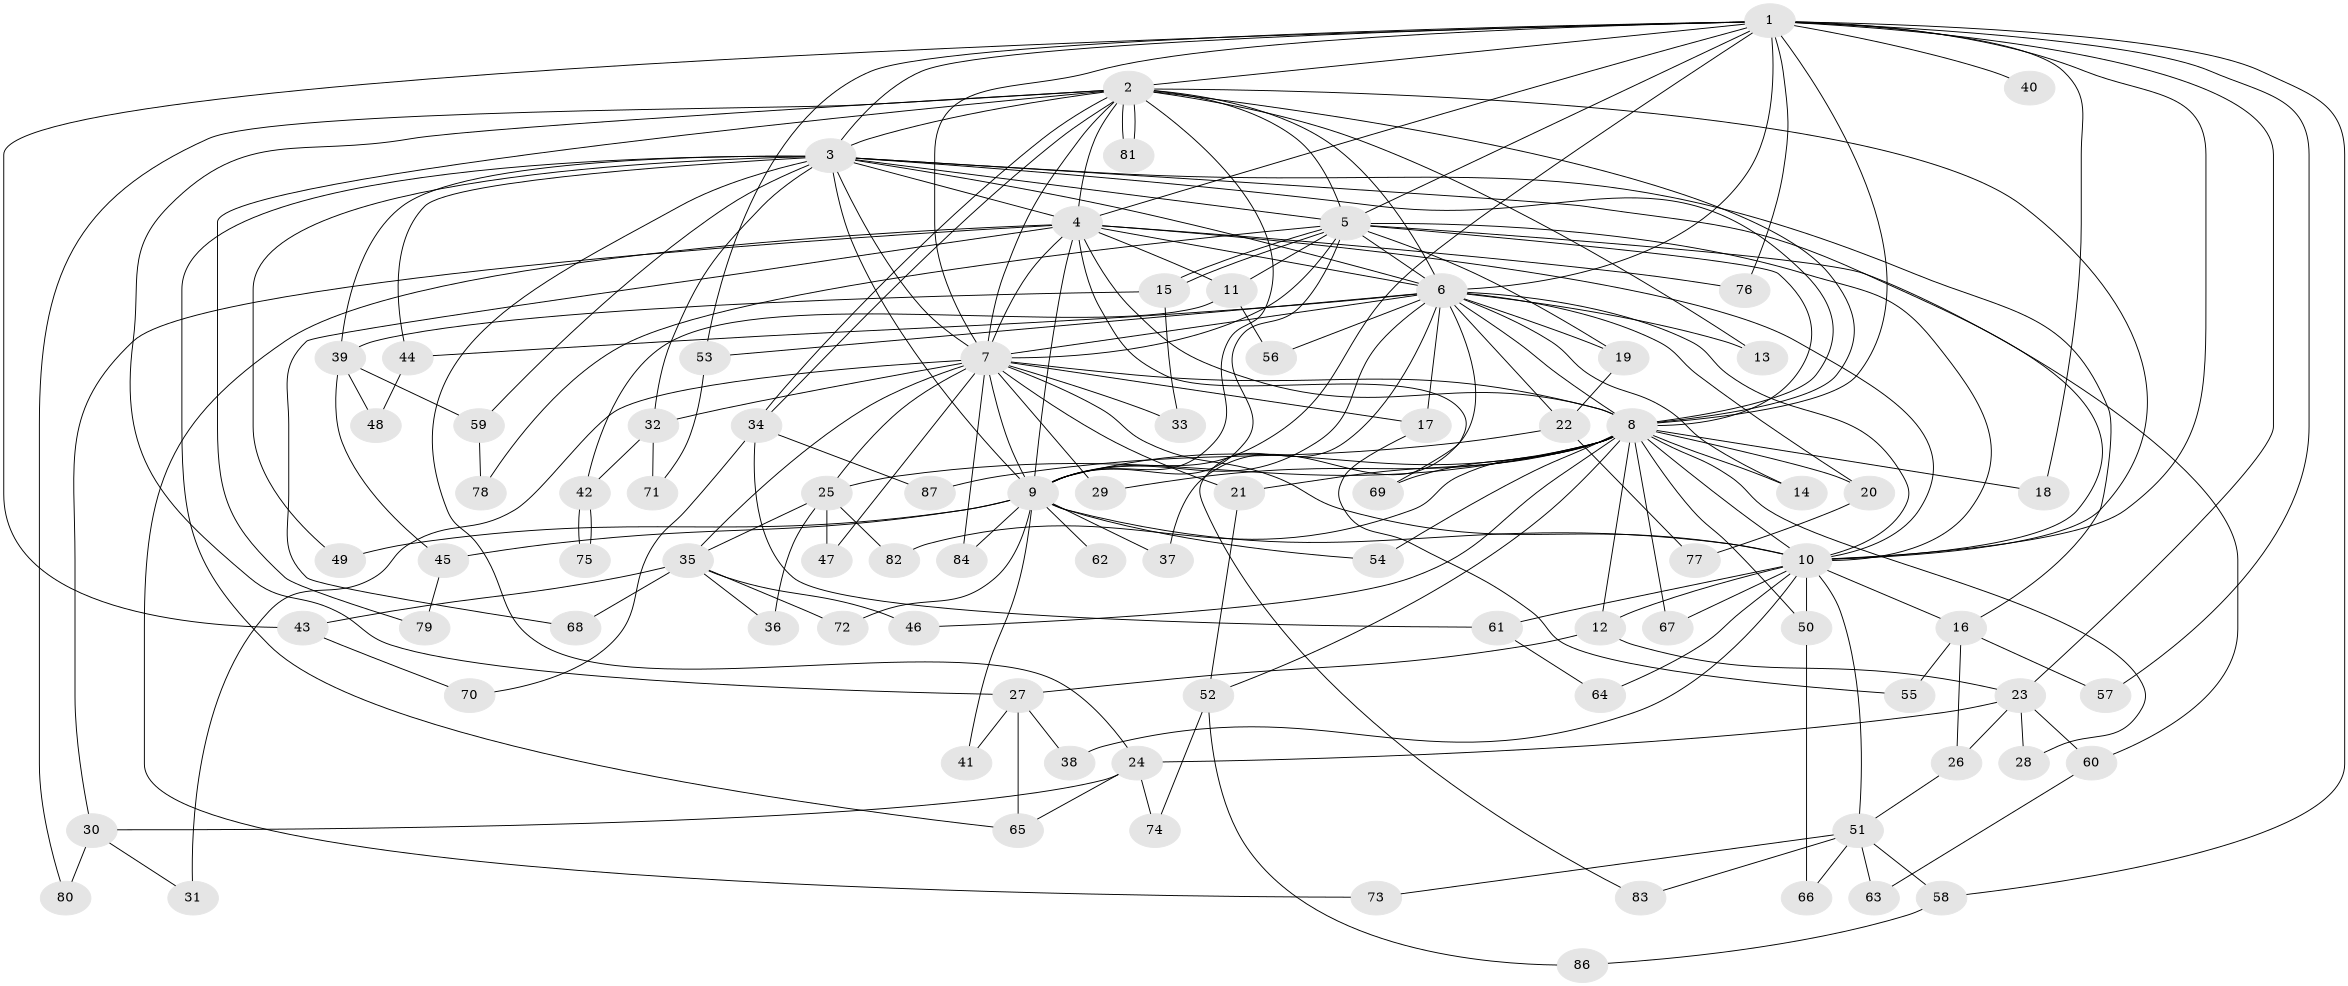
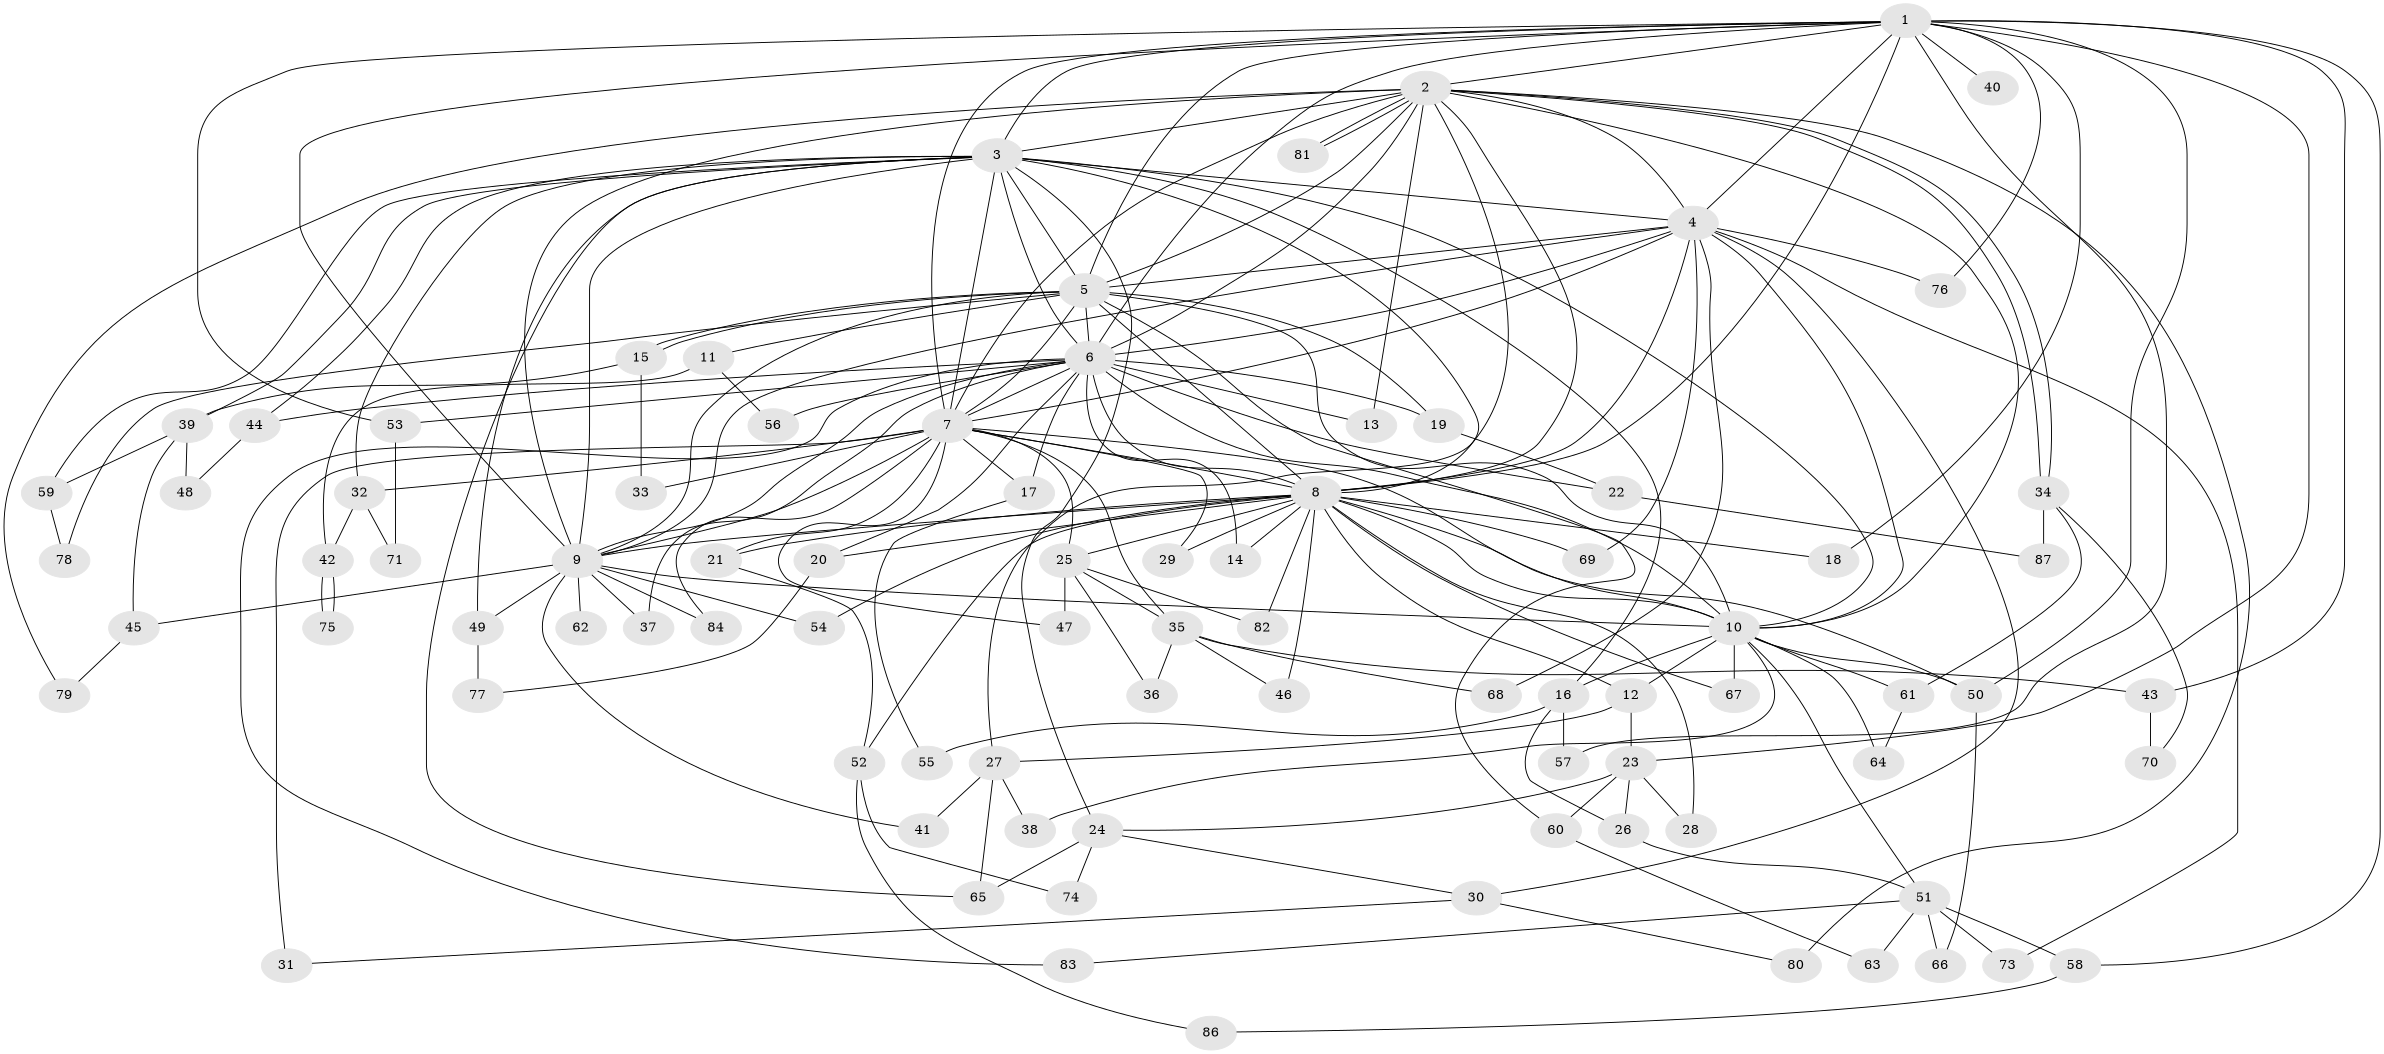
(1156, 256) -> (1389, 257)
(2206, 268) -> (2172, 297)
(1630, 493) -> (478, 662)
(843, 628) -> none
